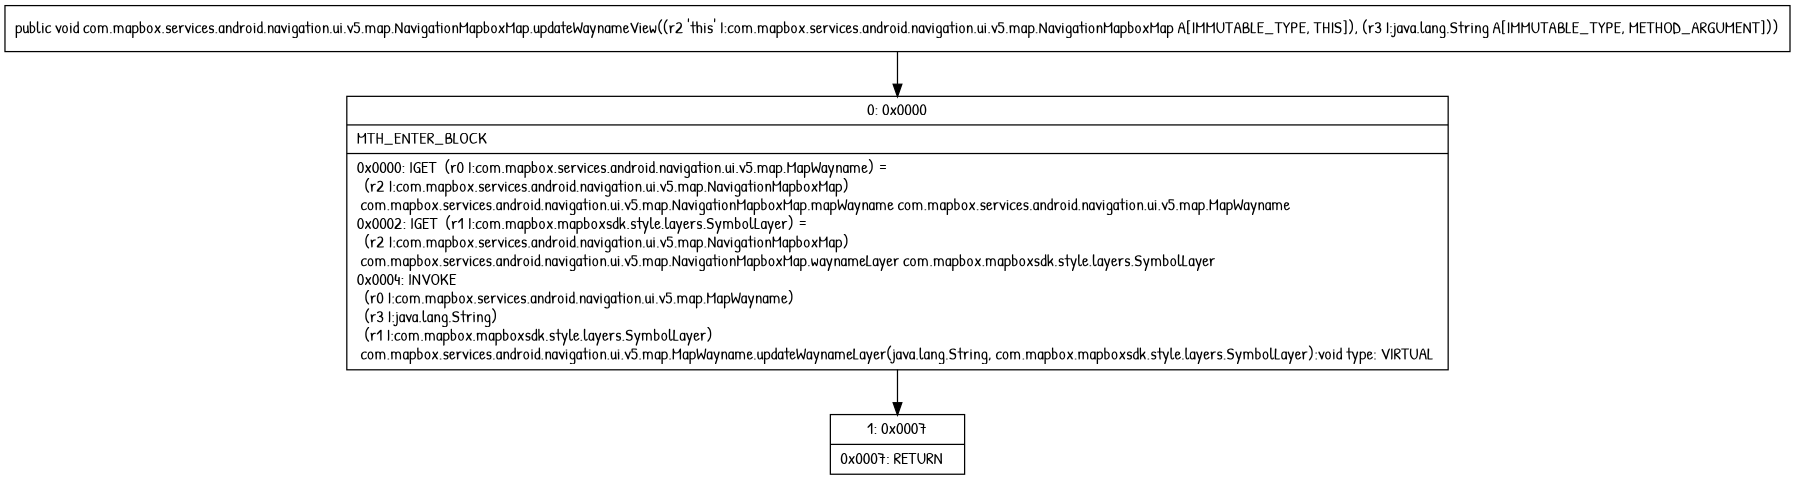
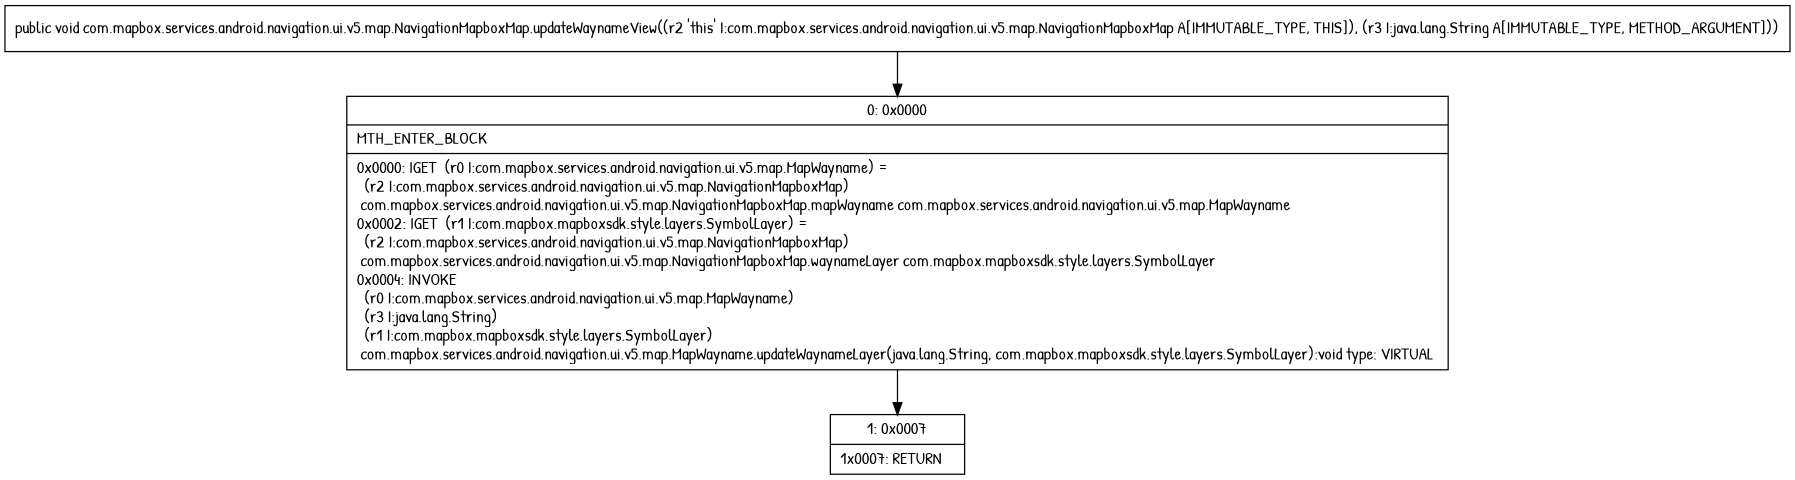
(897, 459) -> (897, 459)
